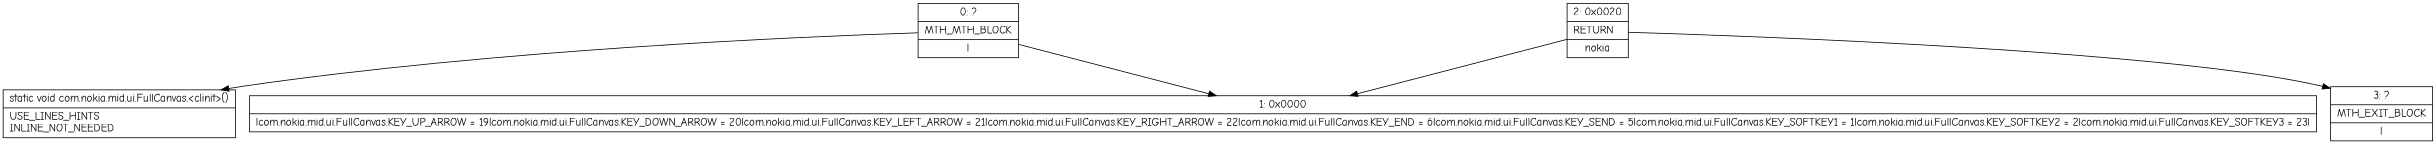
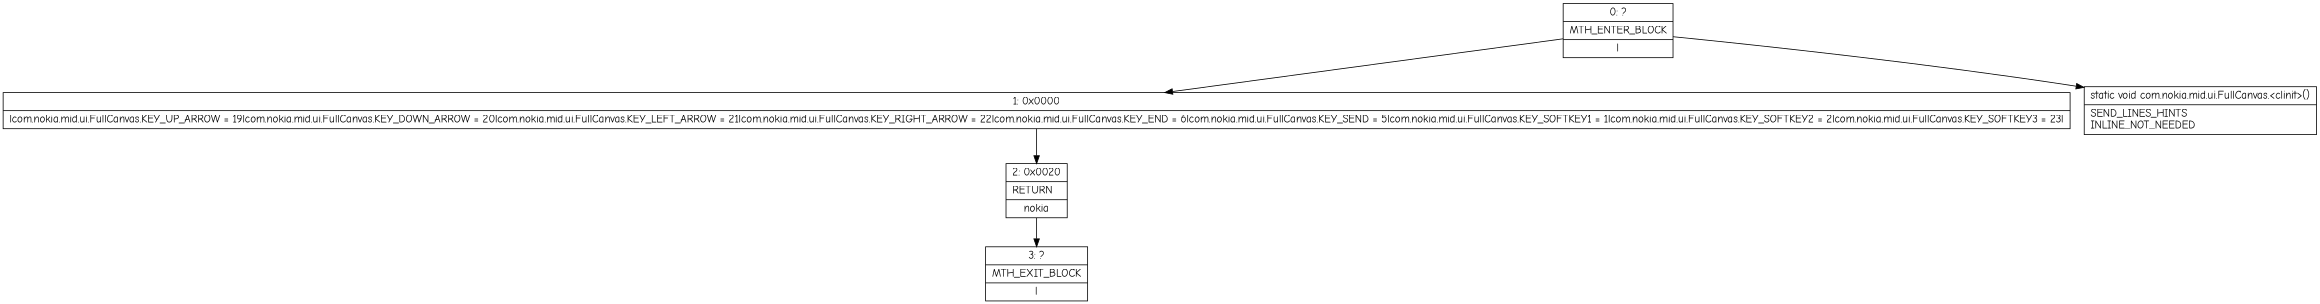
(968, 30) -> (1618, 30)
(1462, 67) -> (1037, 142)
(55, 117) -> (2139, 113)
